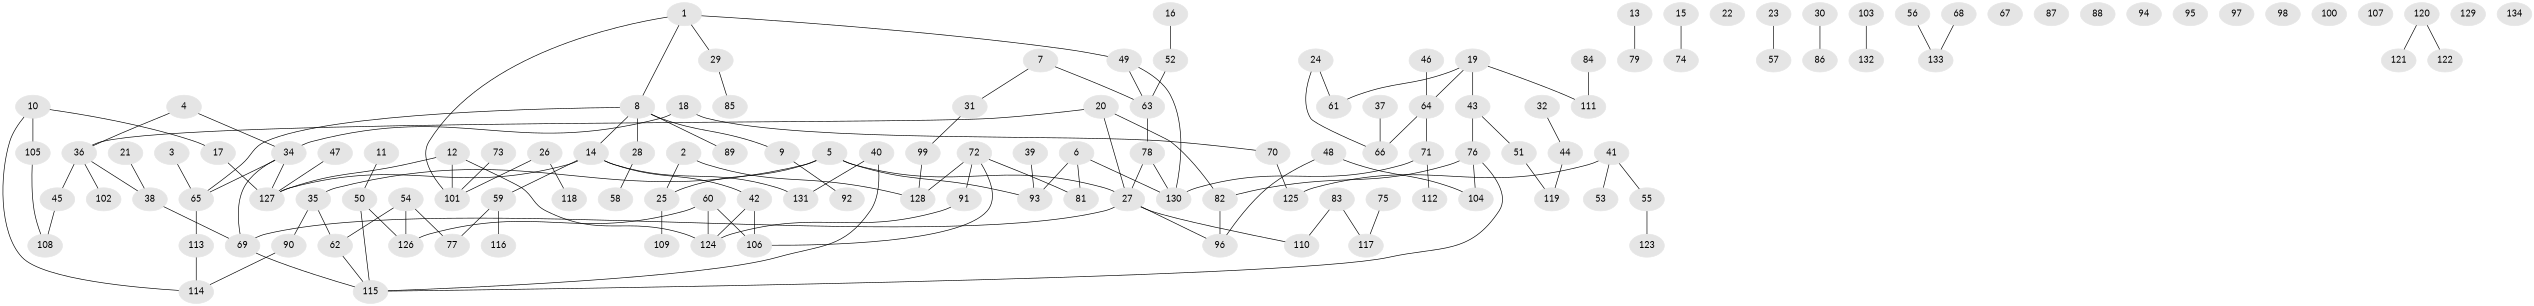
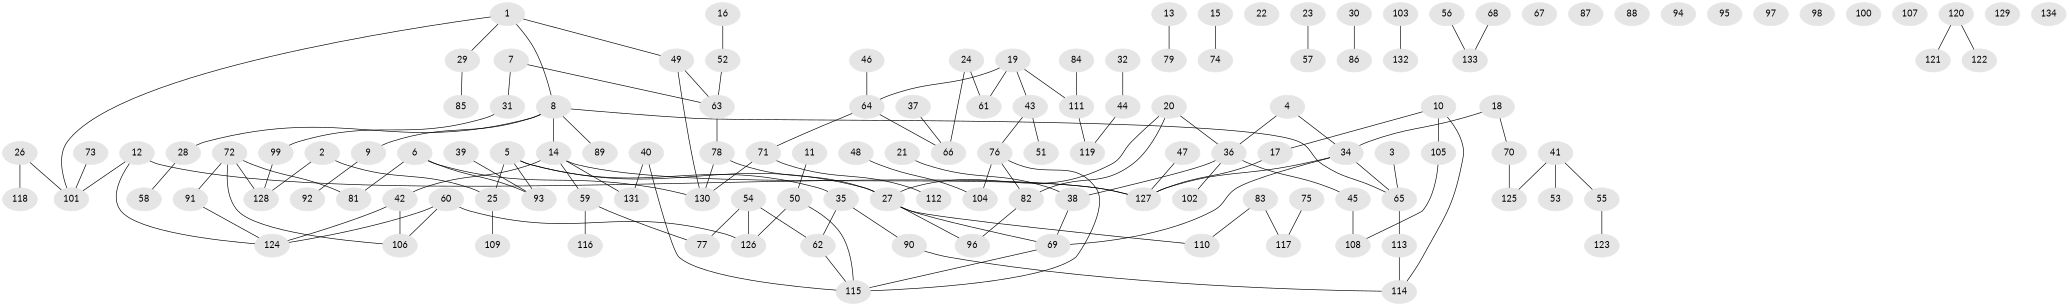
(1537, 179) -> (1082, 130)
(1260, 194) -> none
